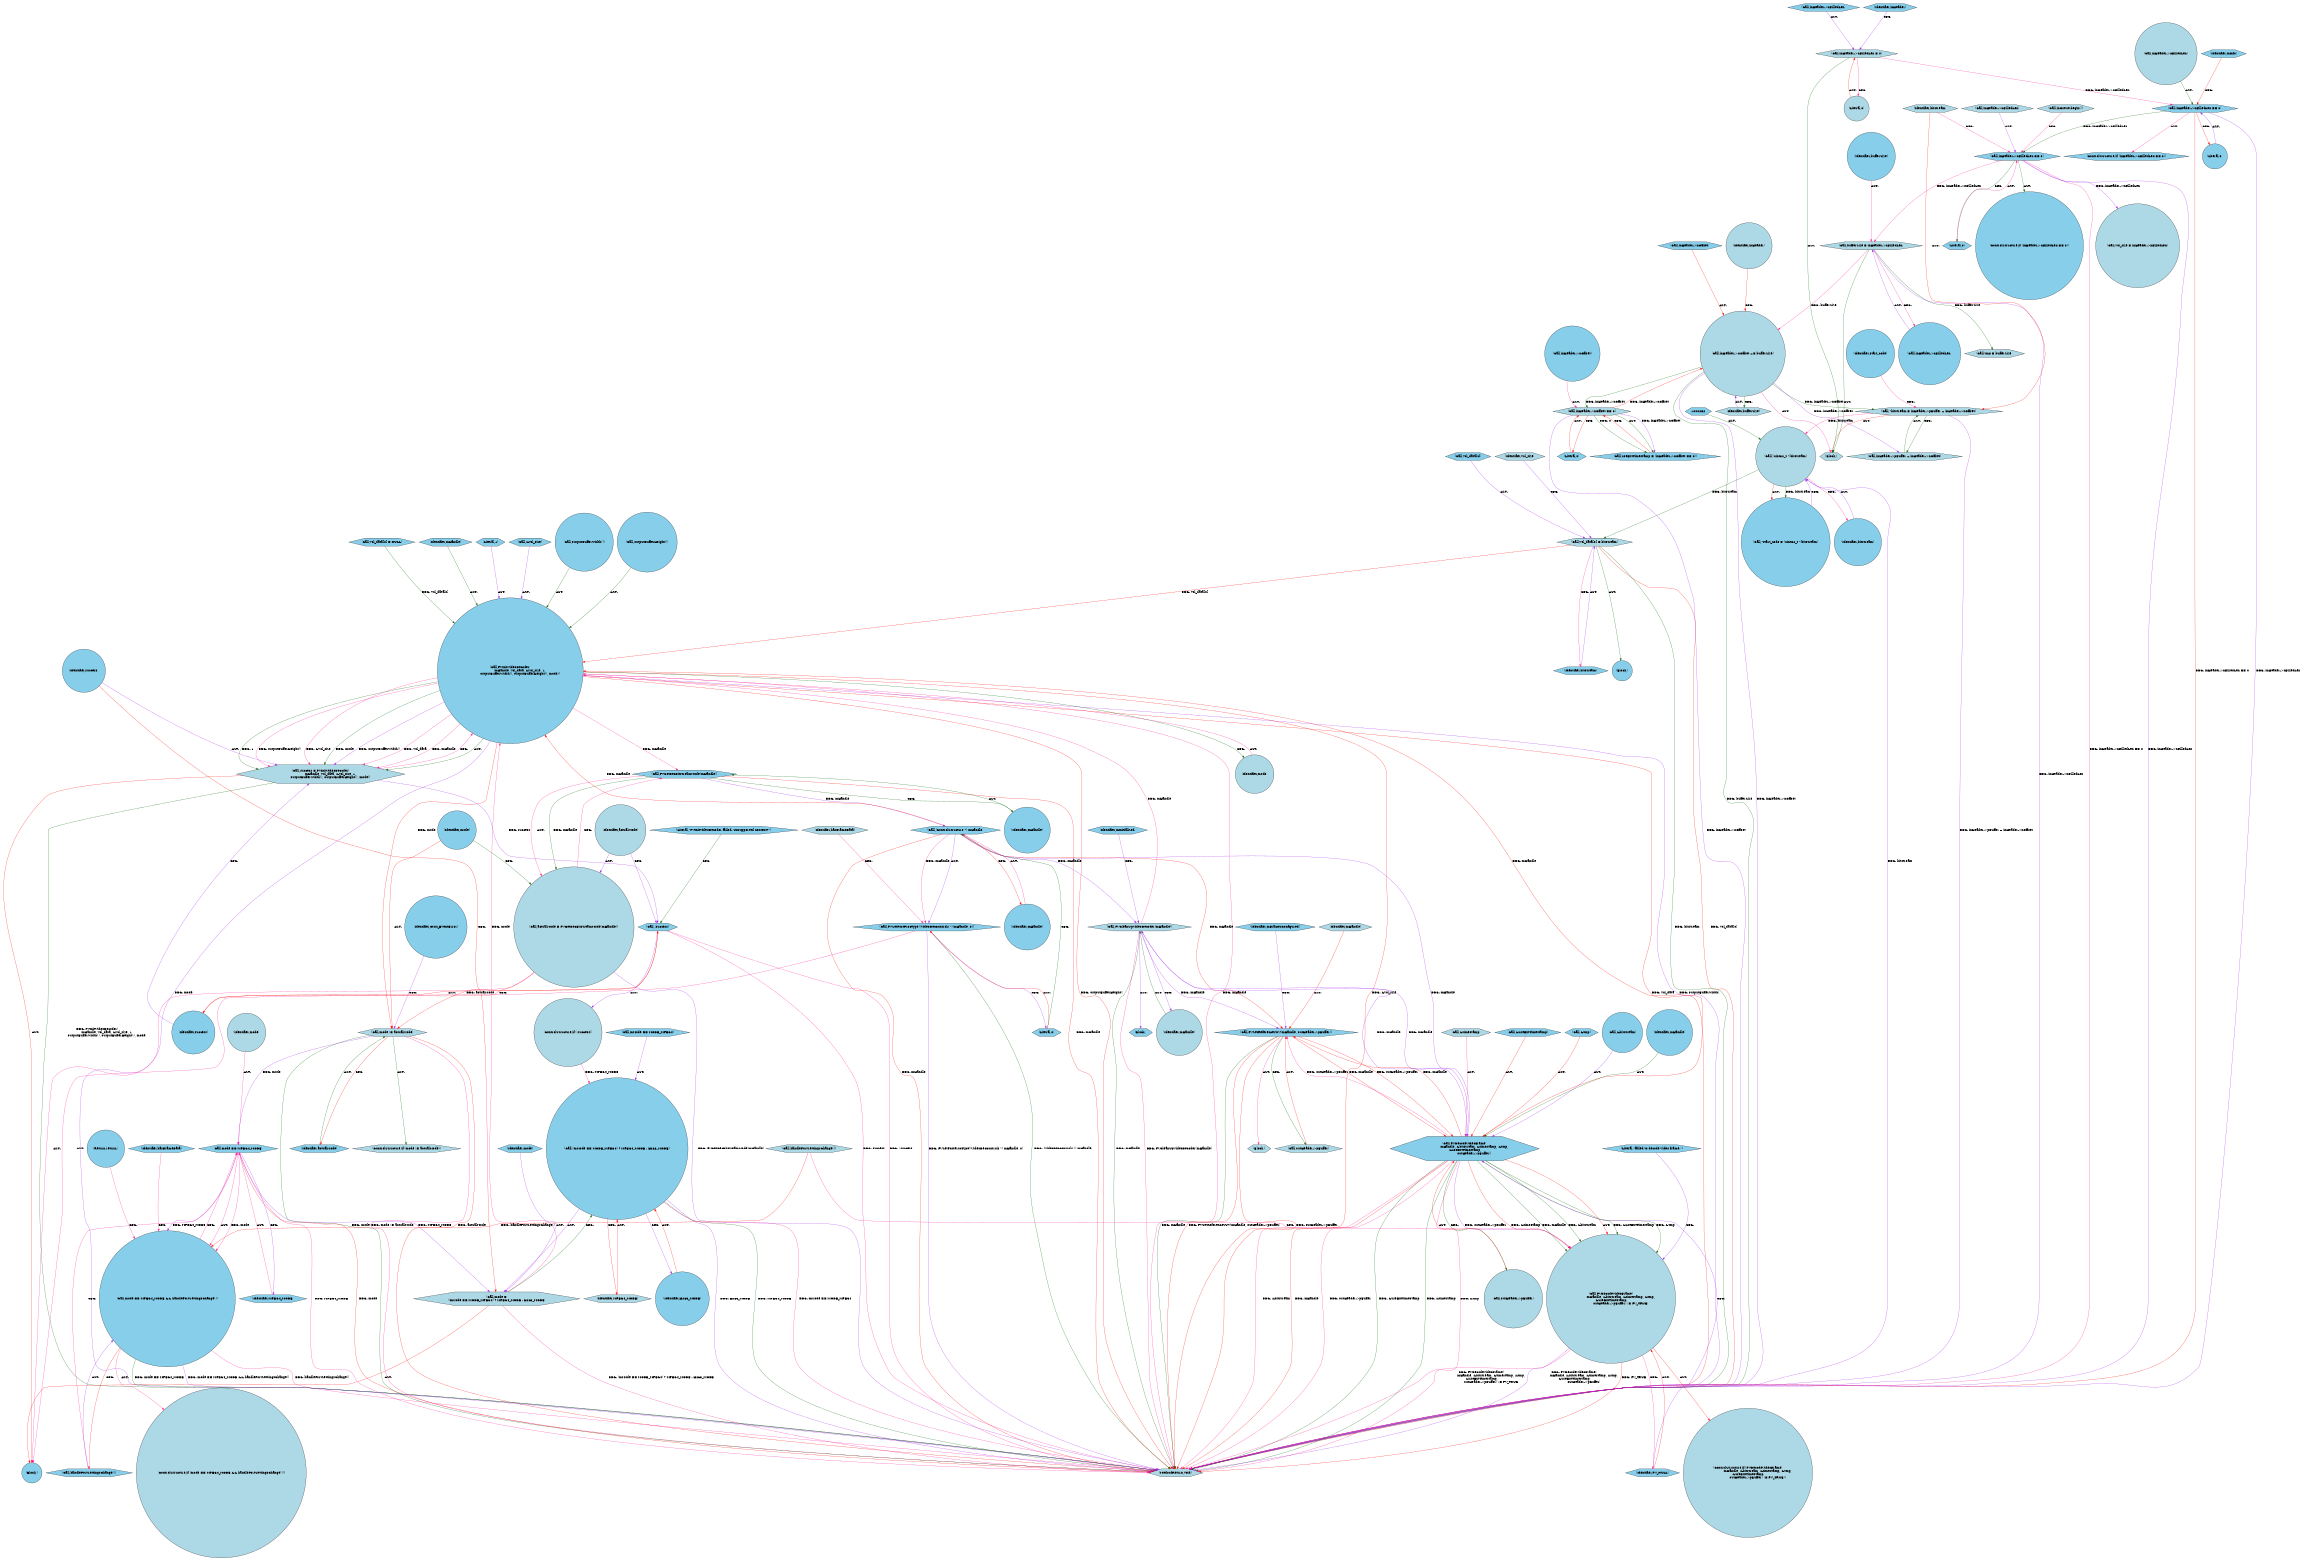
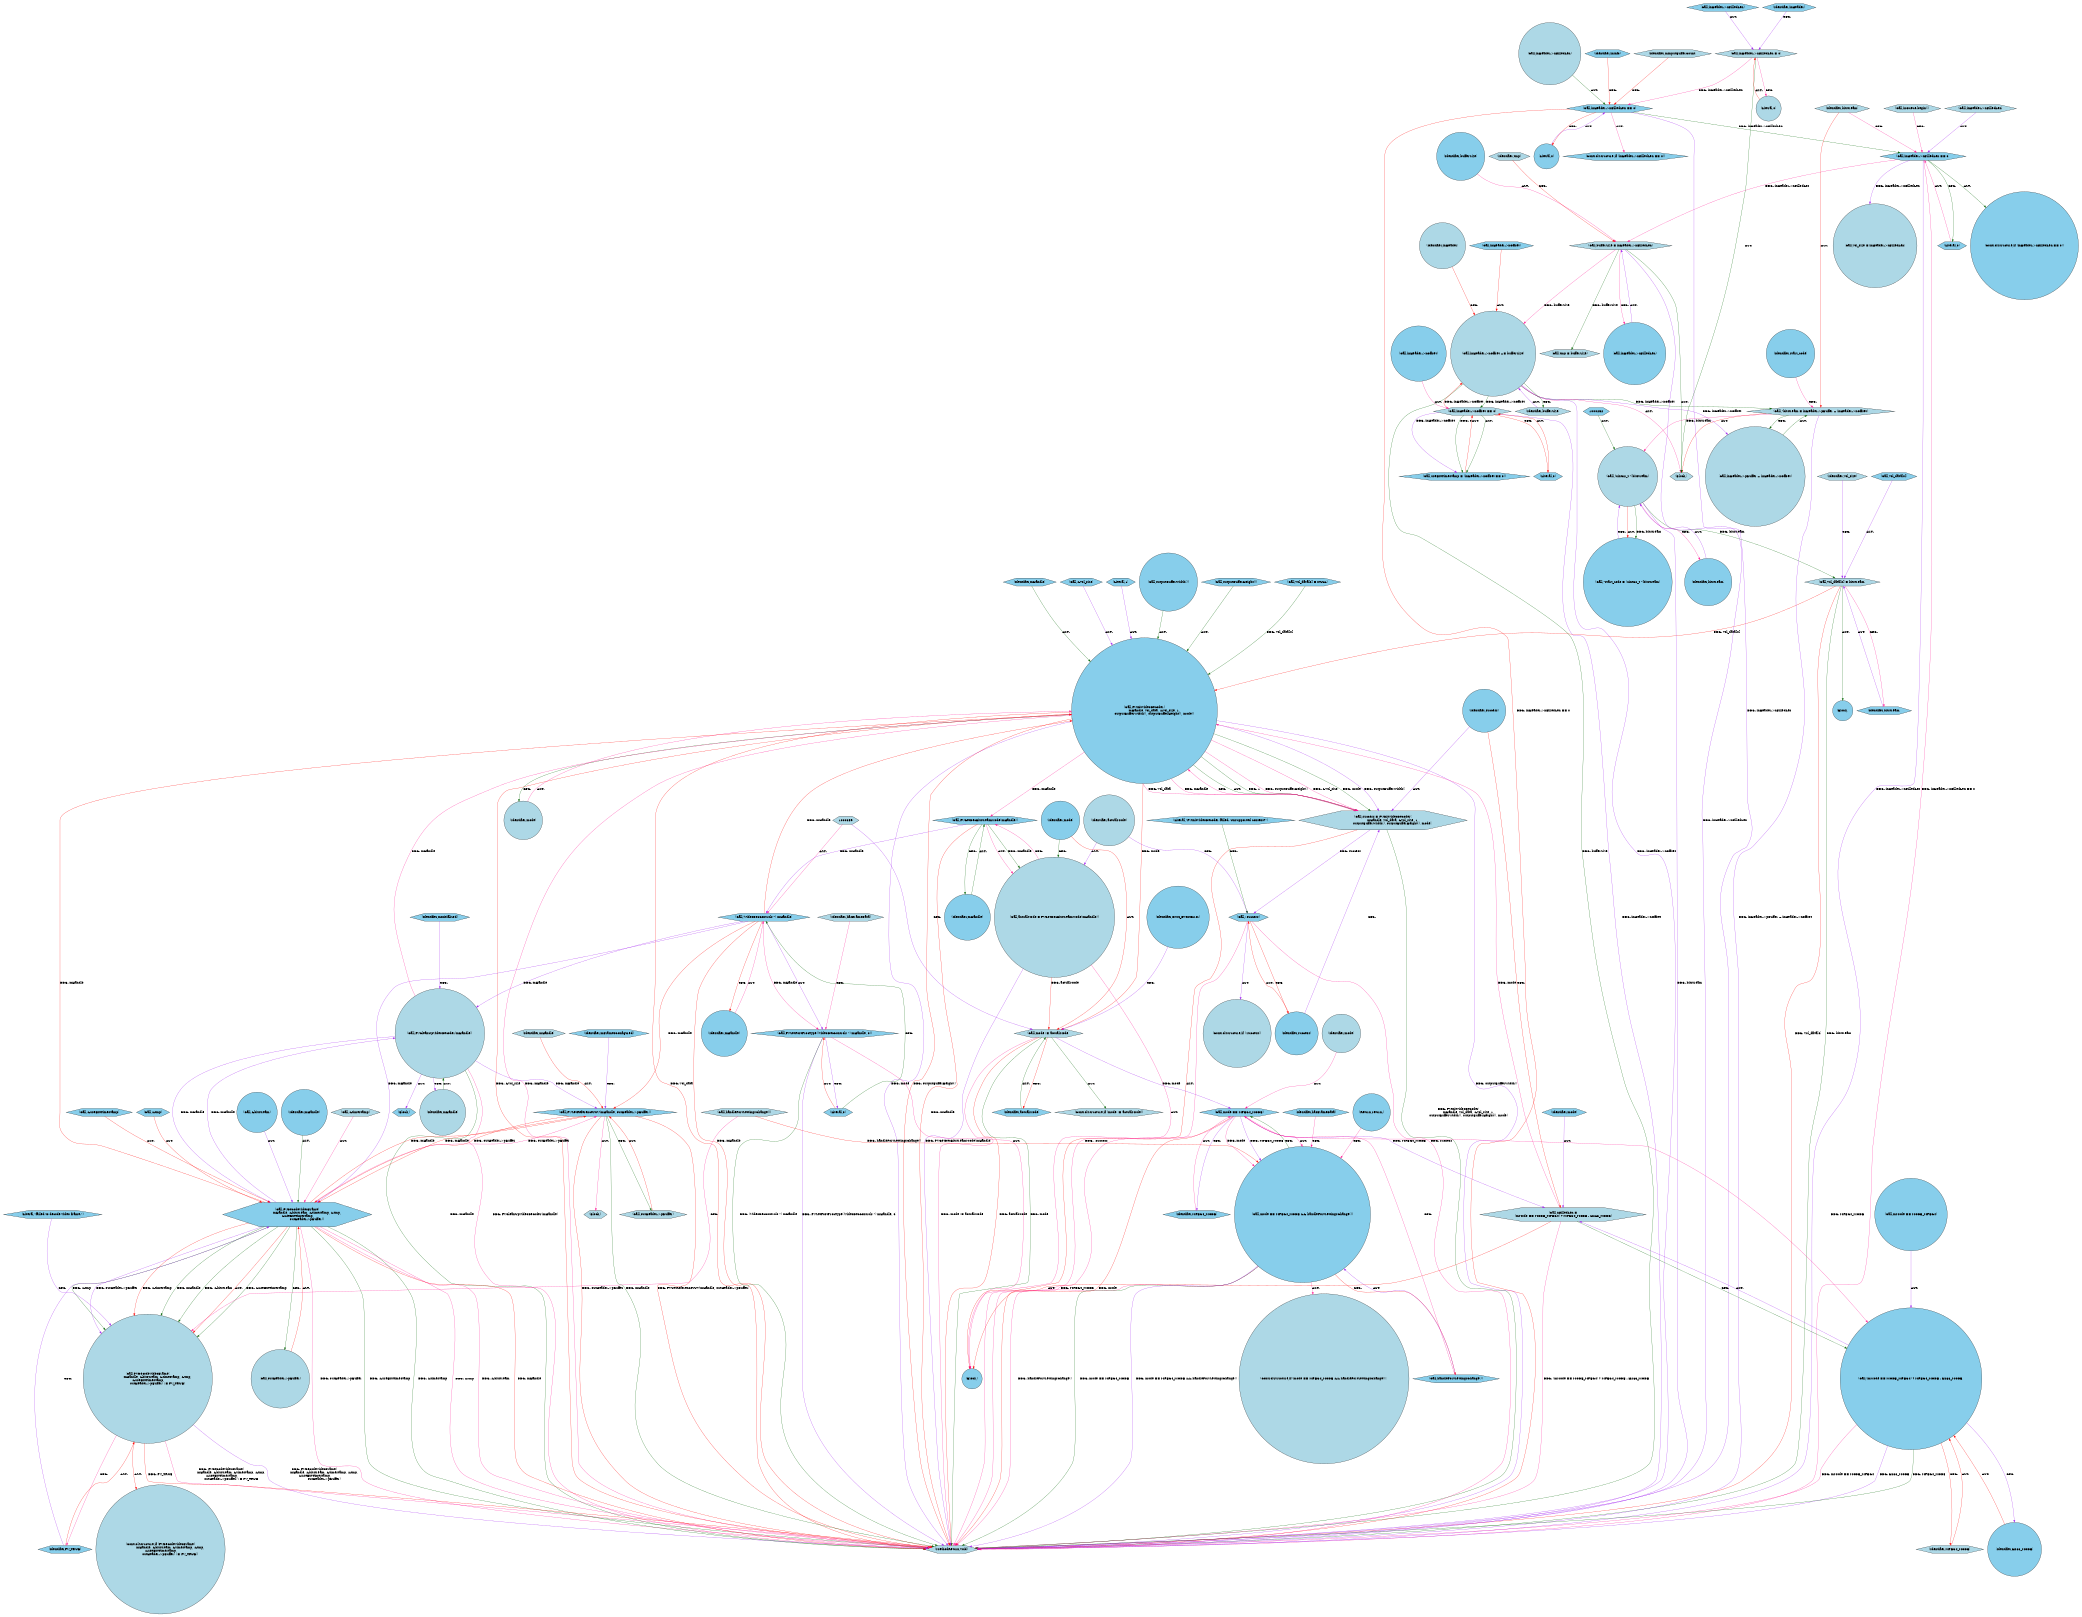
none -> (1673, 54)
none -> (1509, 156)
(1619, 421) -> (1476, 421)
(1905, 457) -> (1755, 476)
(647, 542) -> (1236, 582)
none -> (846, 820)
(956, 830) -> (764, 917)
(1140, 927) -> (440, 1033)
(648, 1032) -> (1911, 1215)
(585, 1073) -> (1585, 1143)
(217, 1202) -> (1273, 1129)
(497, 1299) -> (1563, 1215)
(1652, 1473) -> (65, 1549)
